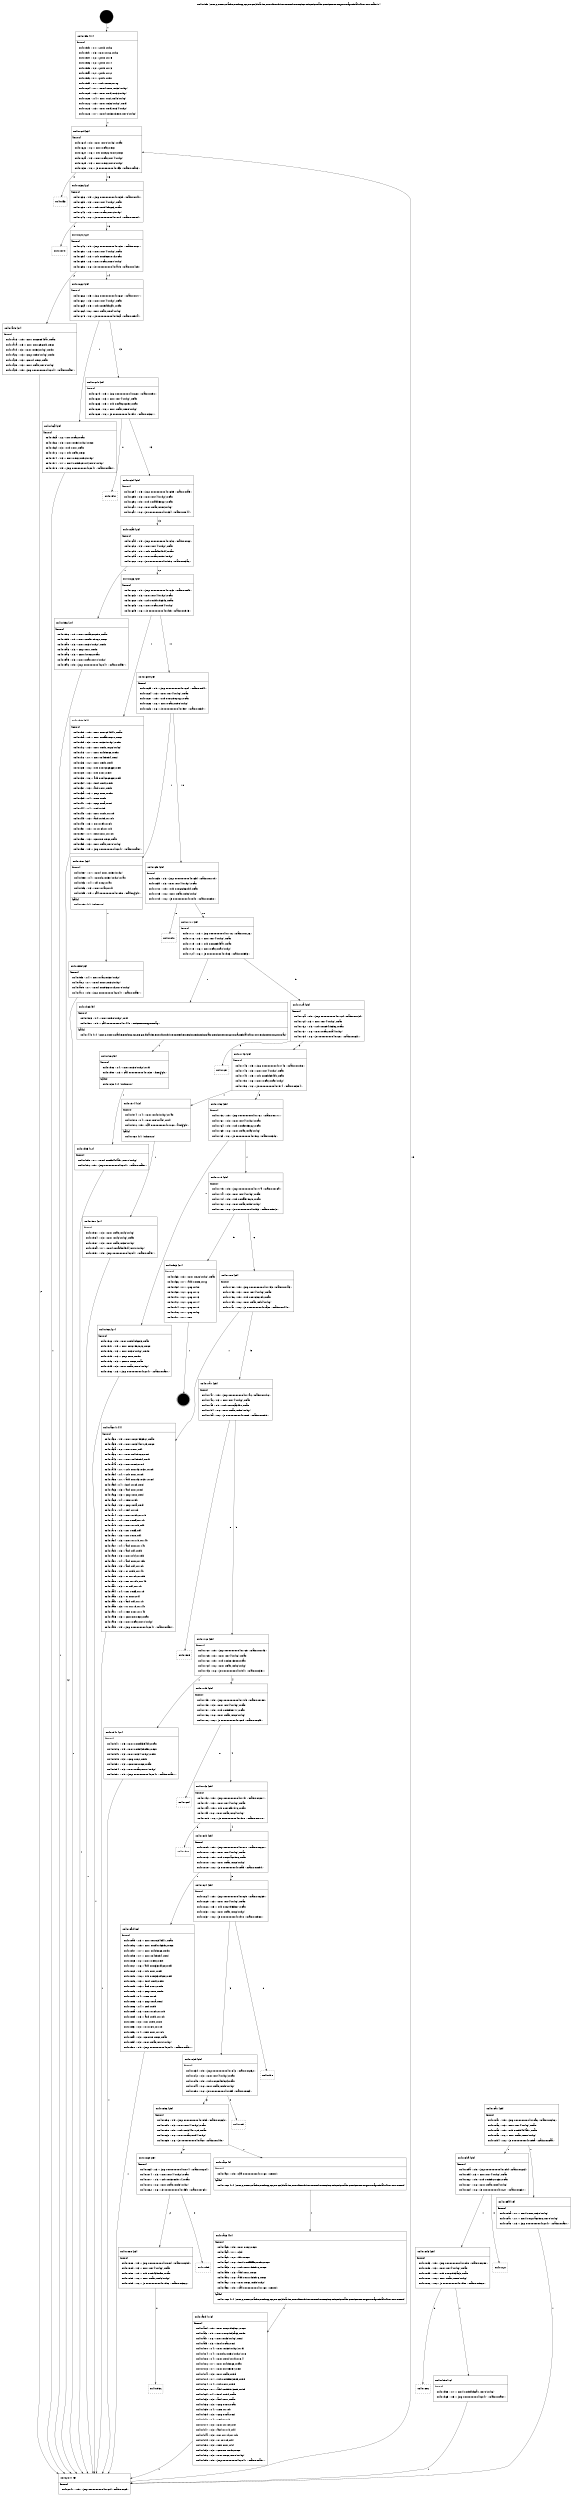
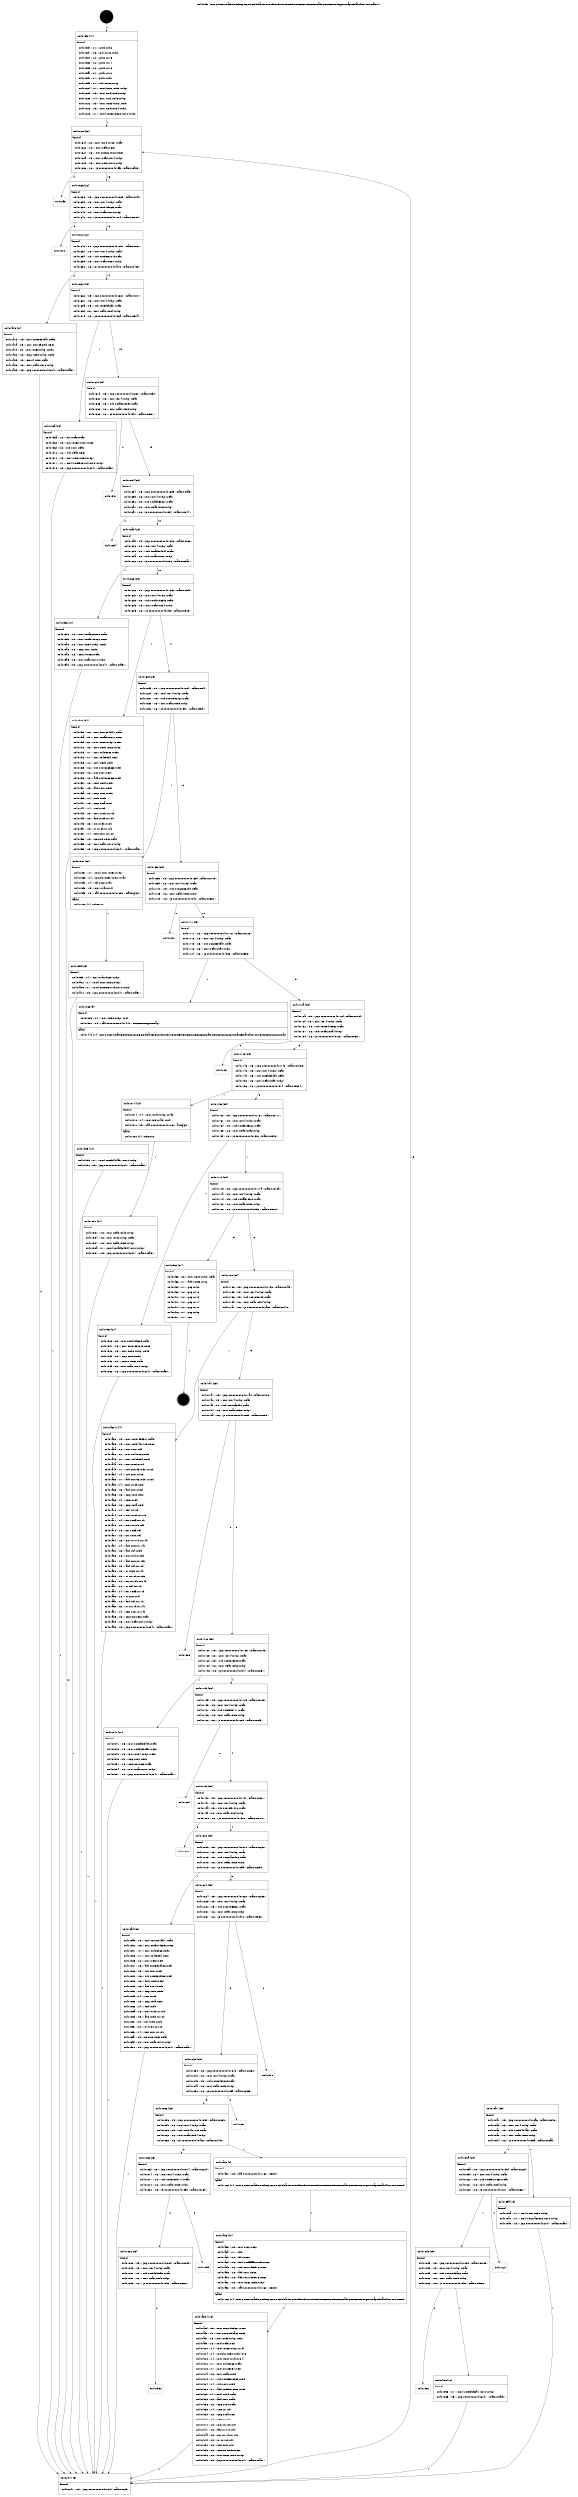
none -> (110, 546)
(134, 1070) -> none
